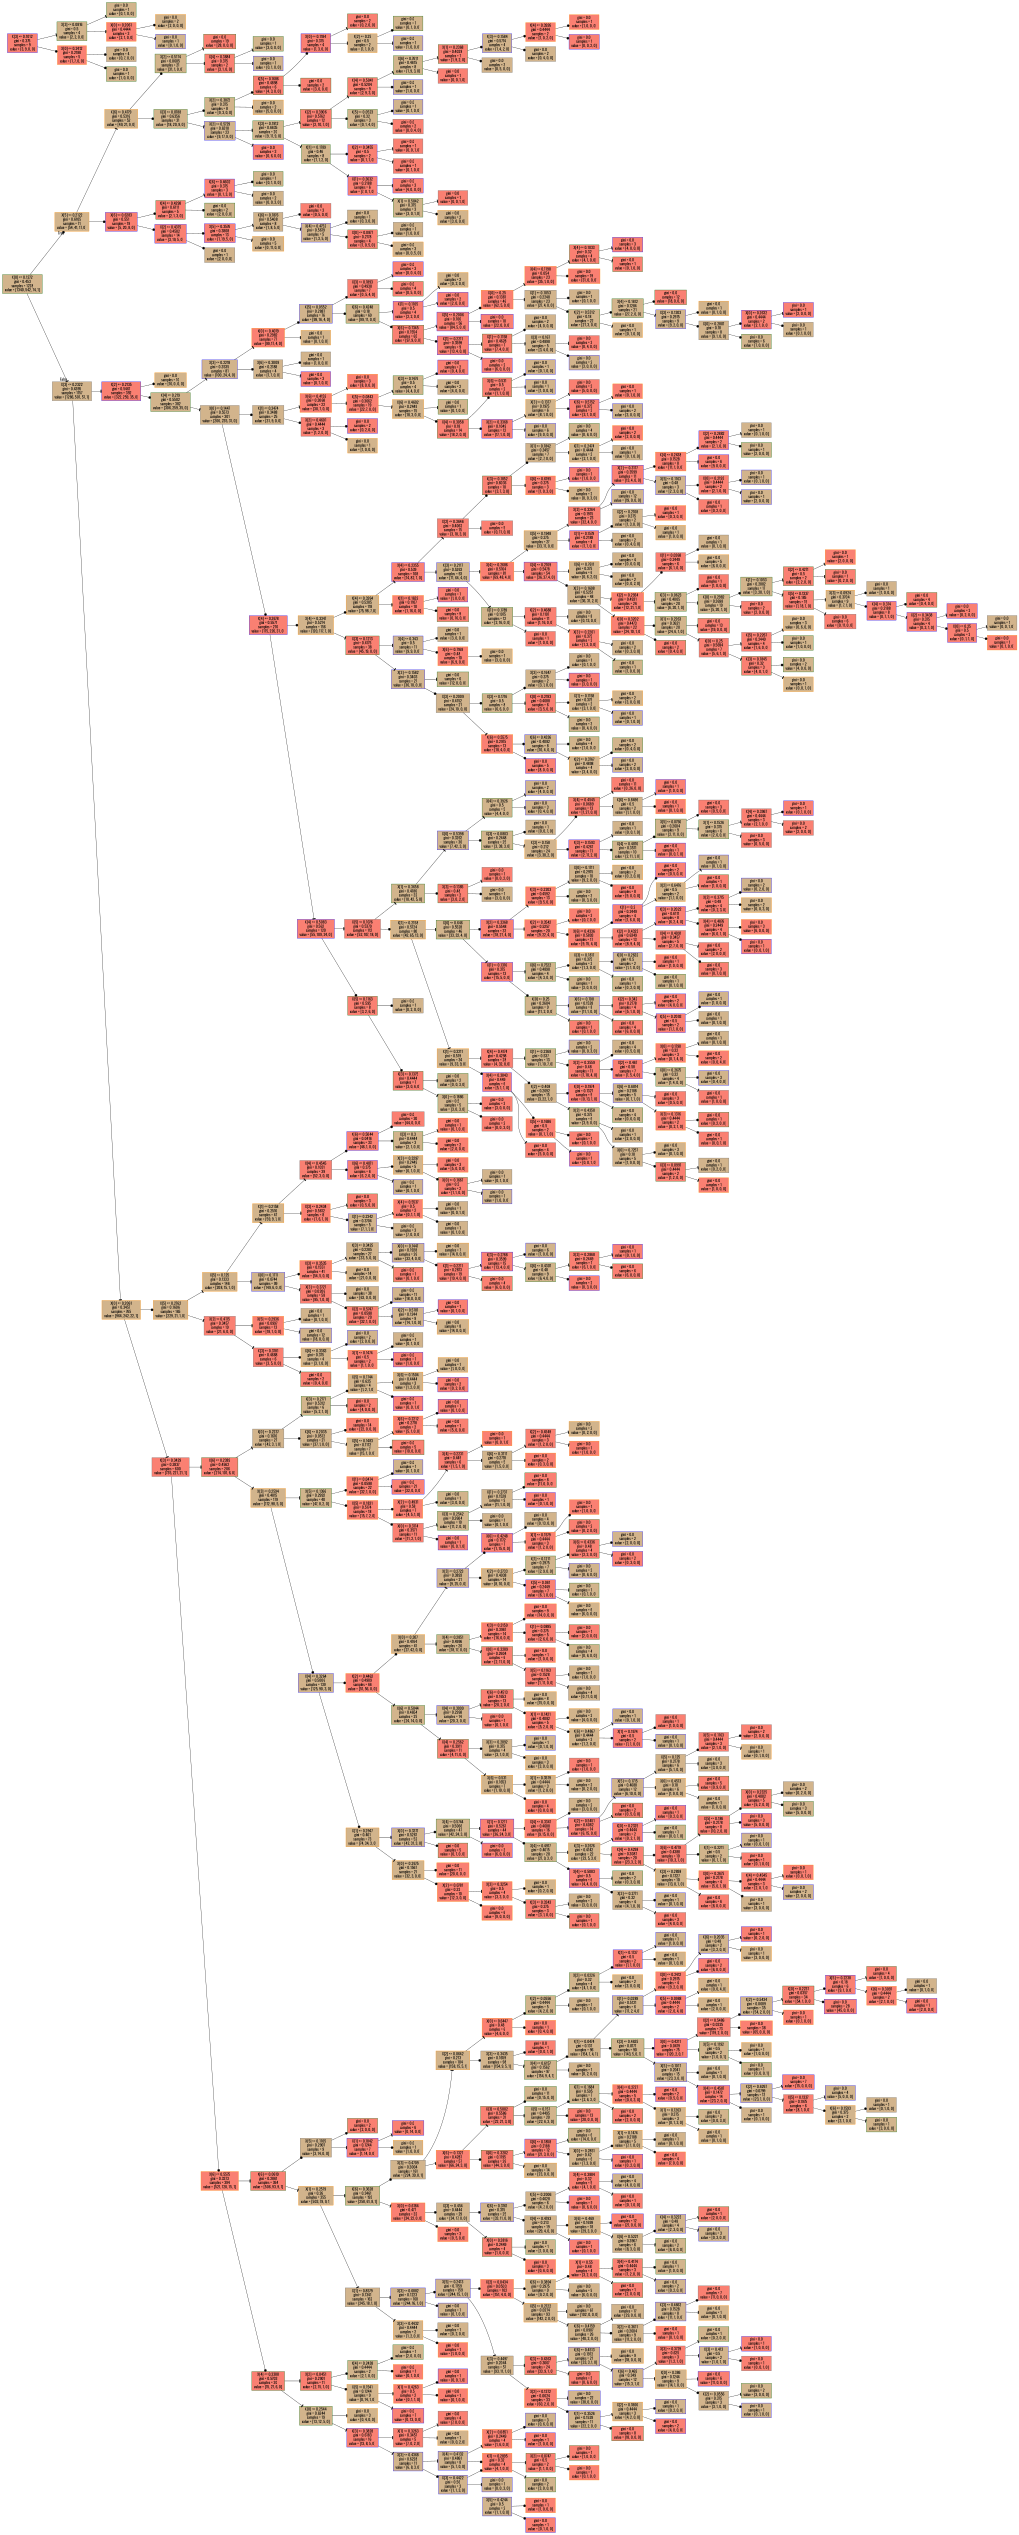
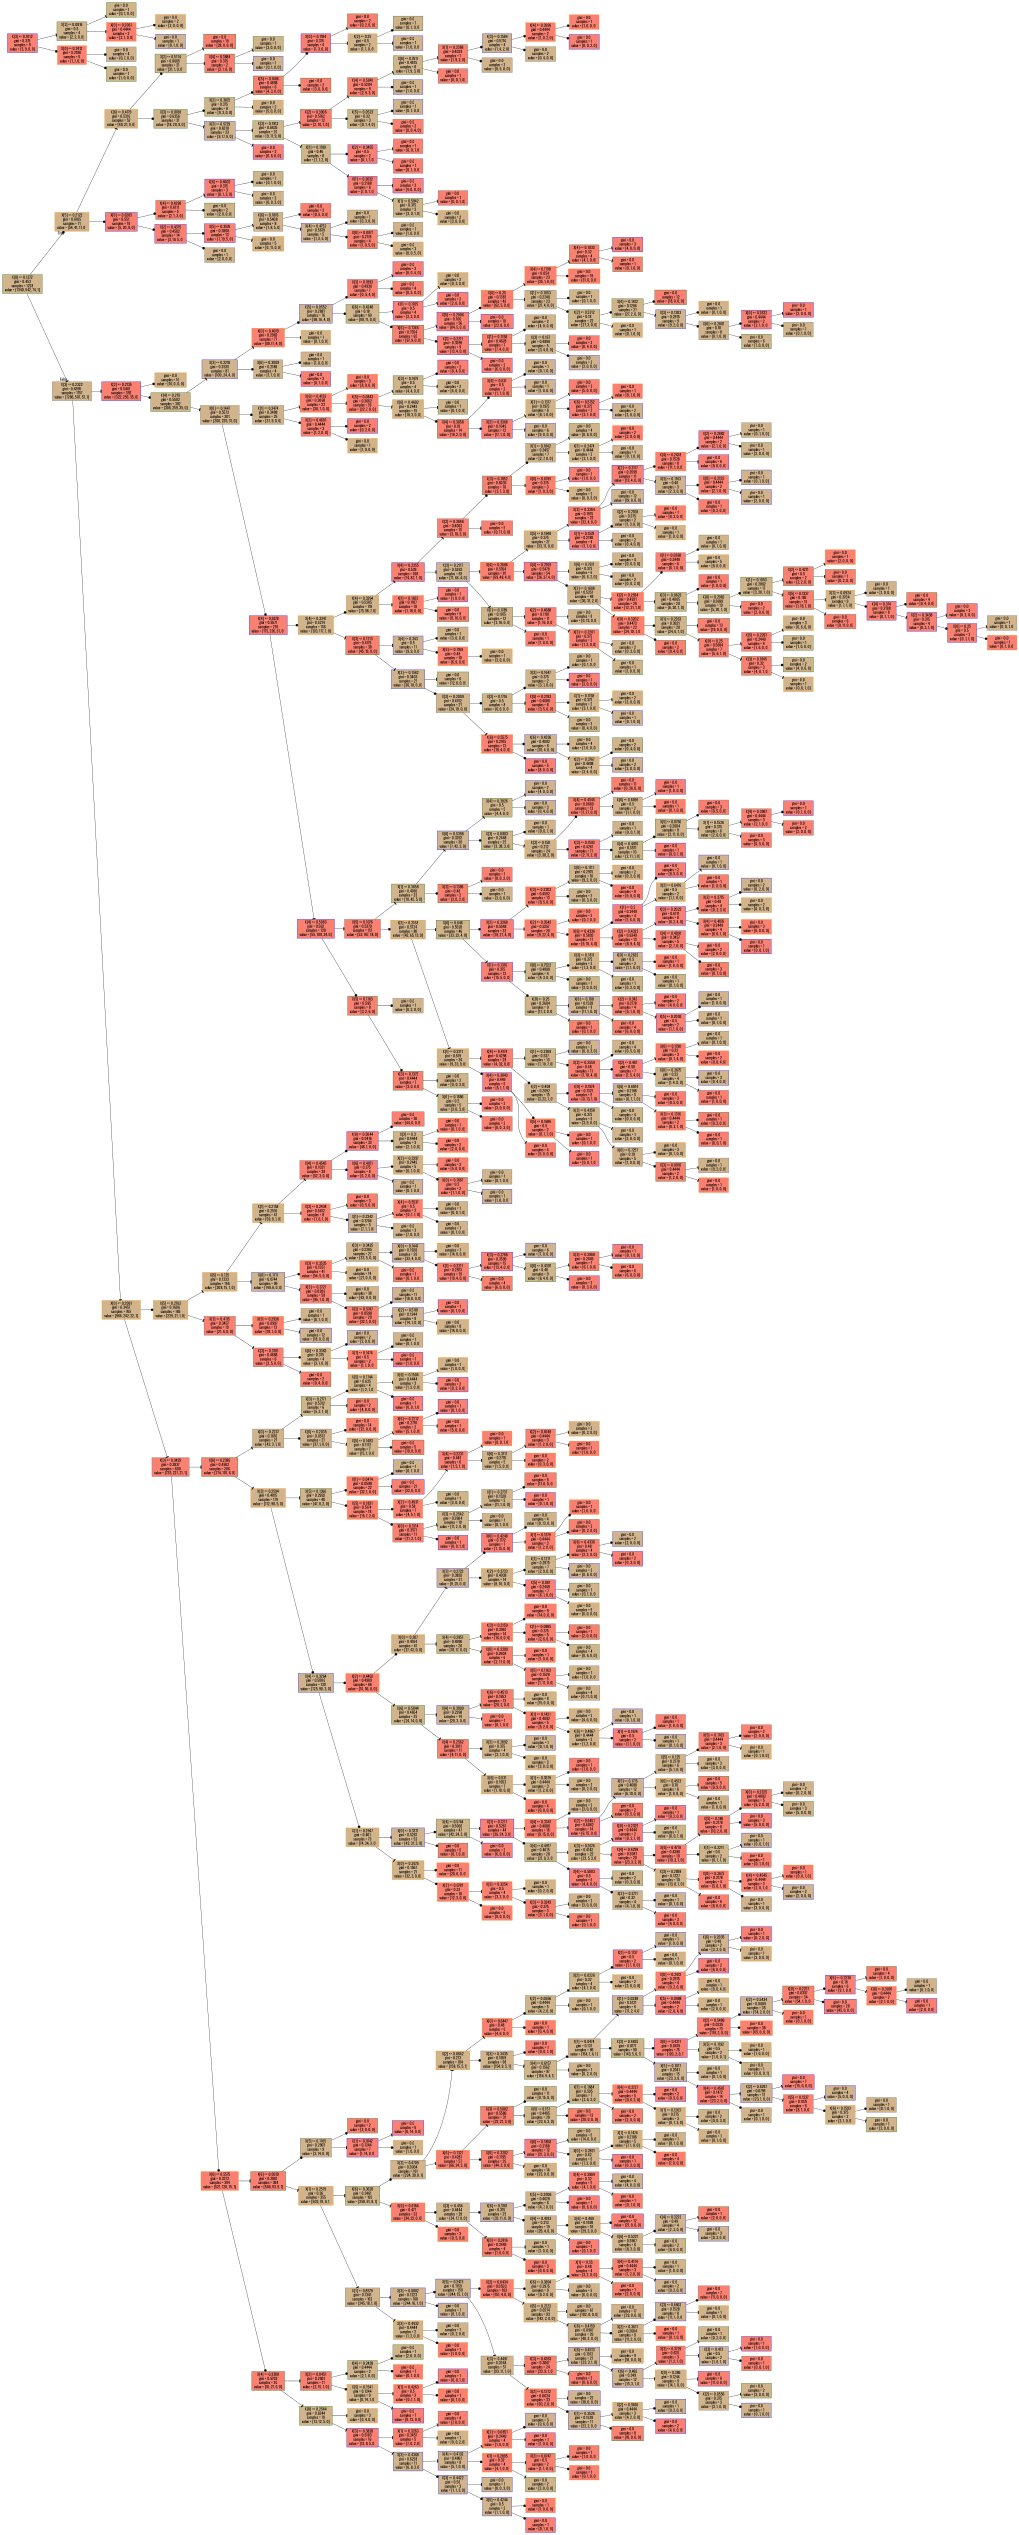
(474, 2474) -> (474, 2495)
